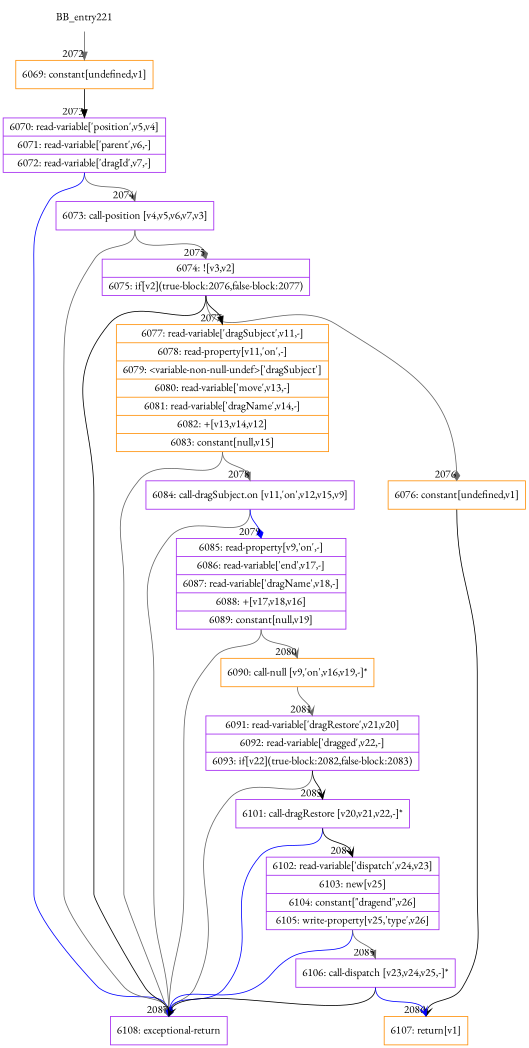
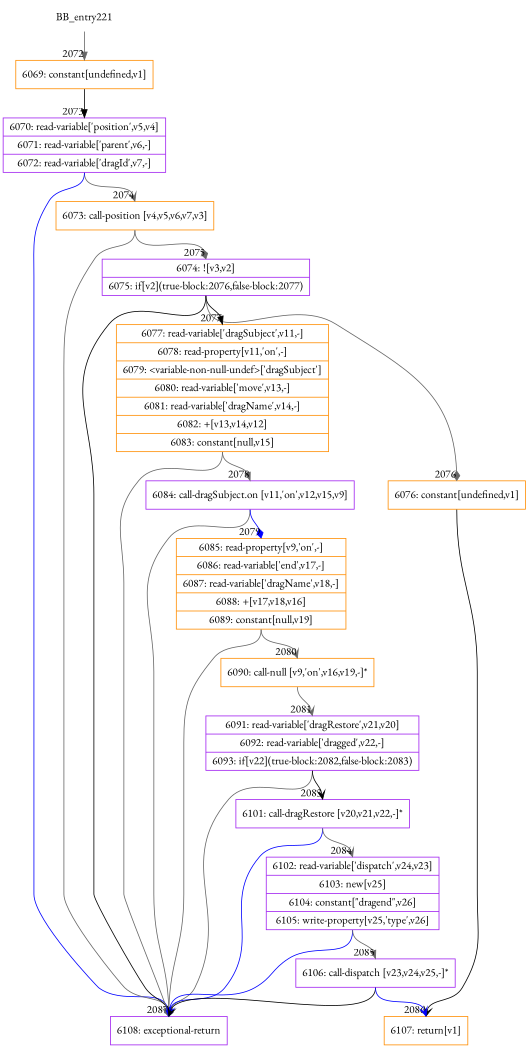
(135, 216) -> (135, 216)
(261, 584) -> (261, 584)
(334, 841) -> (334, 841)
(242, 913) -> (242, 914)
